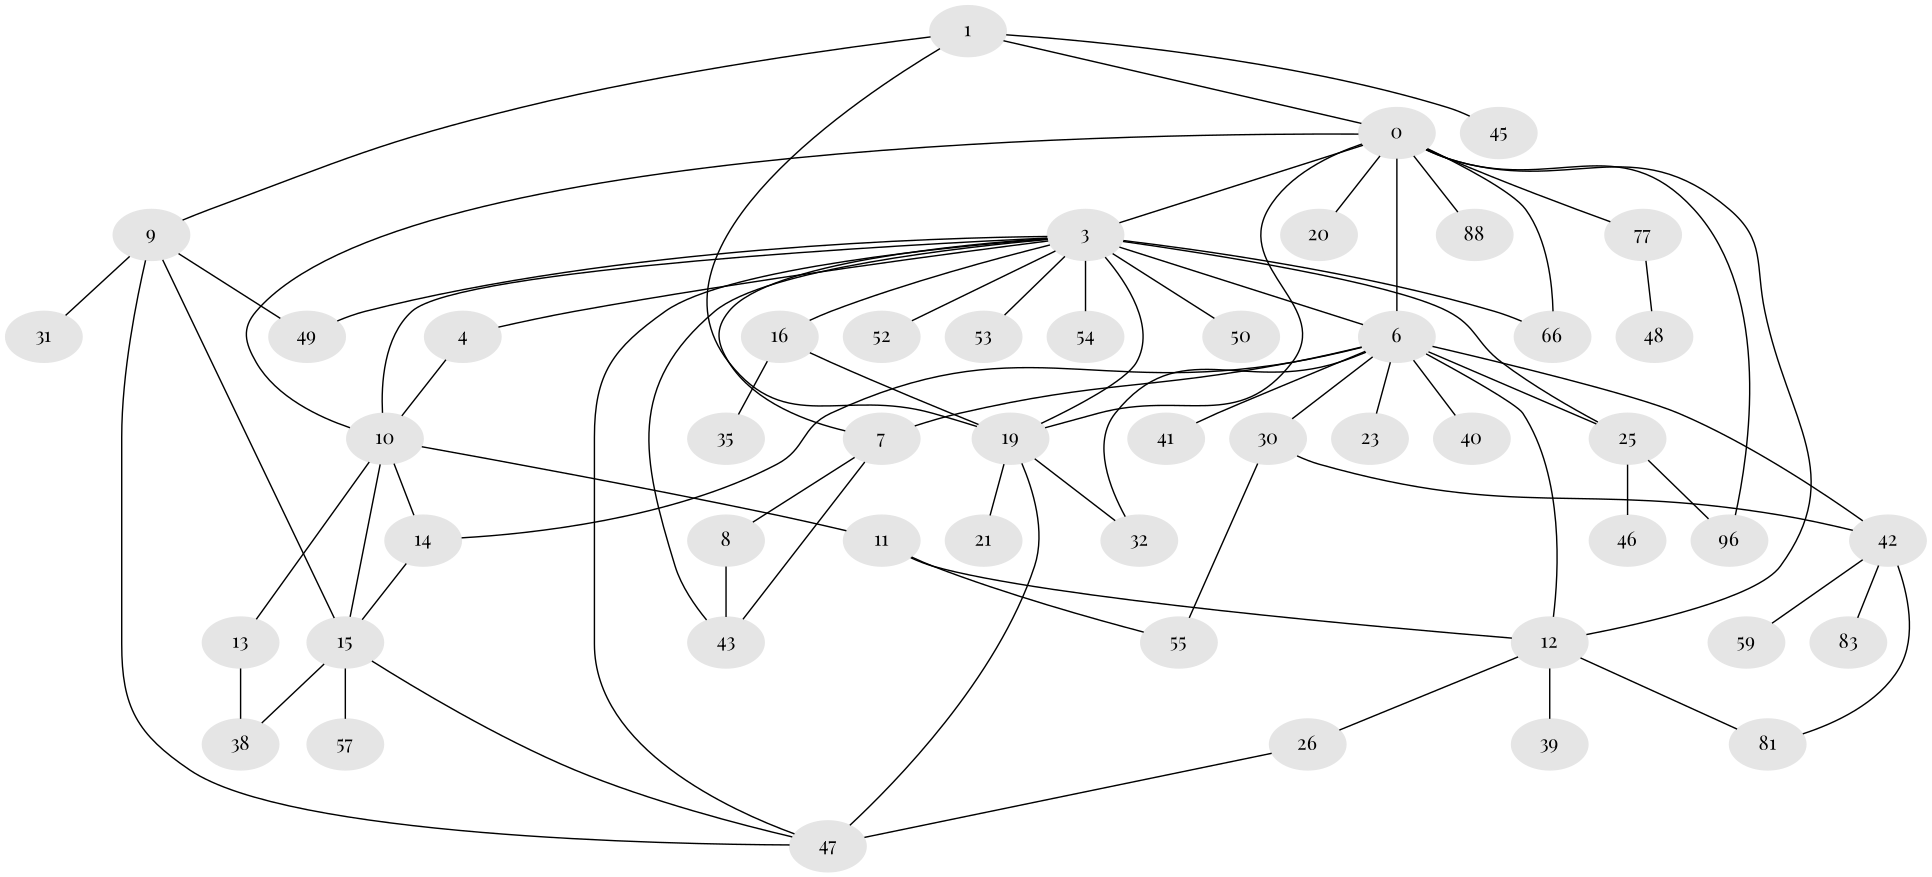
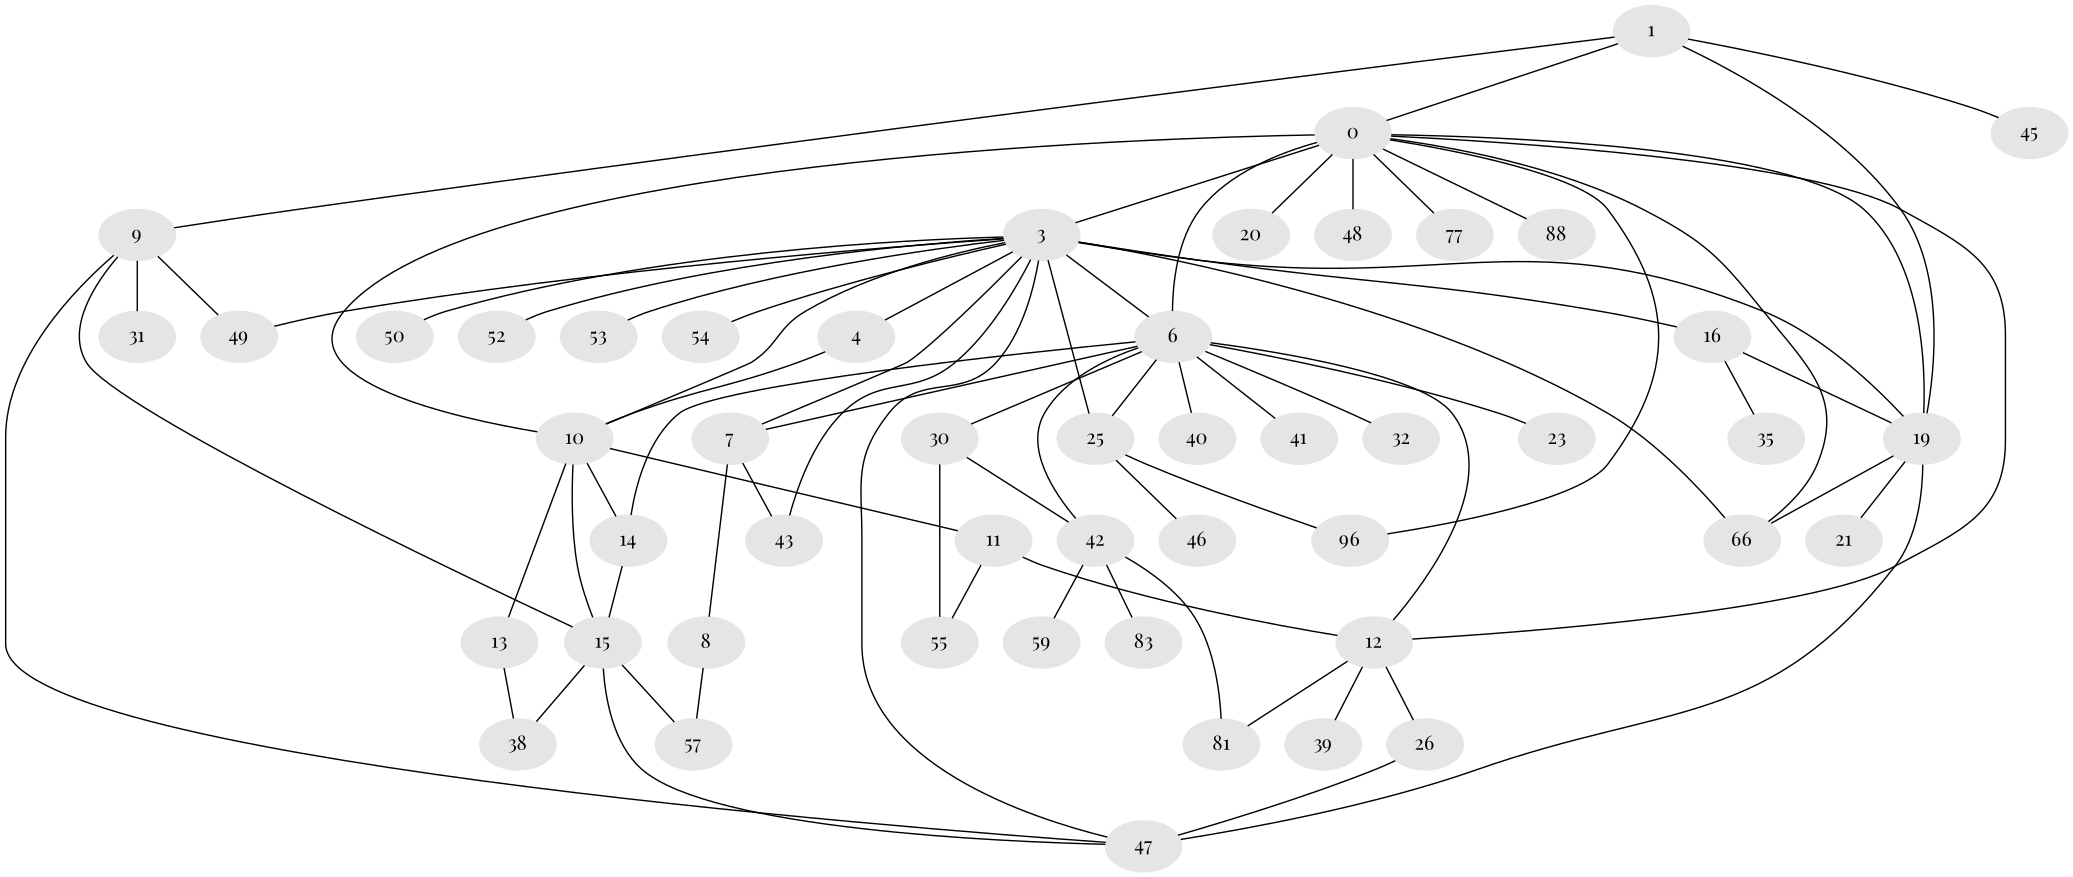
(1649, 286) -> (1353, 184)
(1075, 490) -> (1832, 490)
(726, 592) -> (700, 693)
